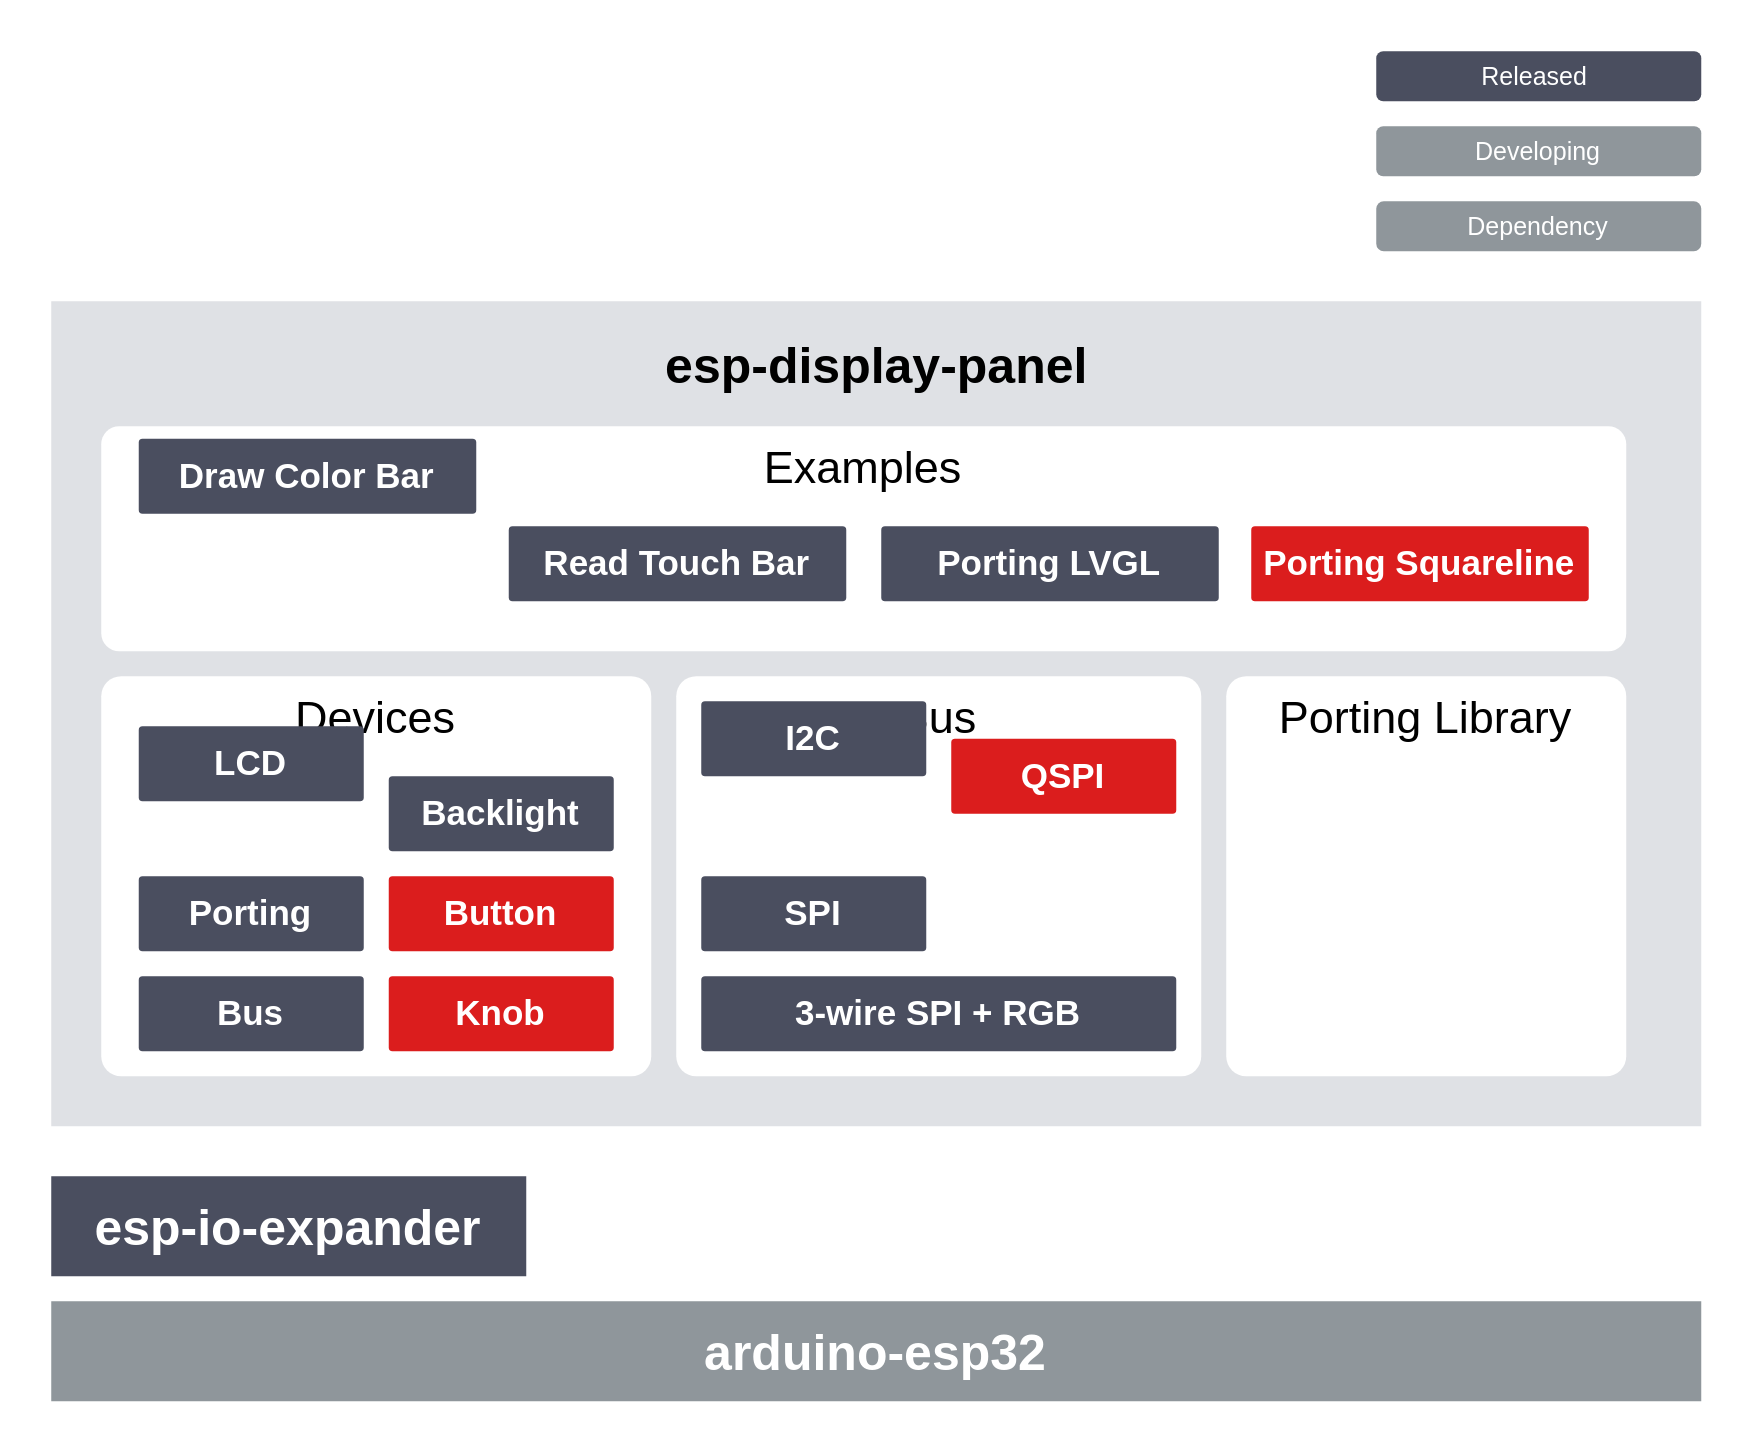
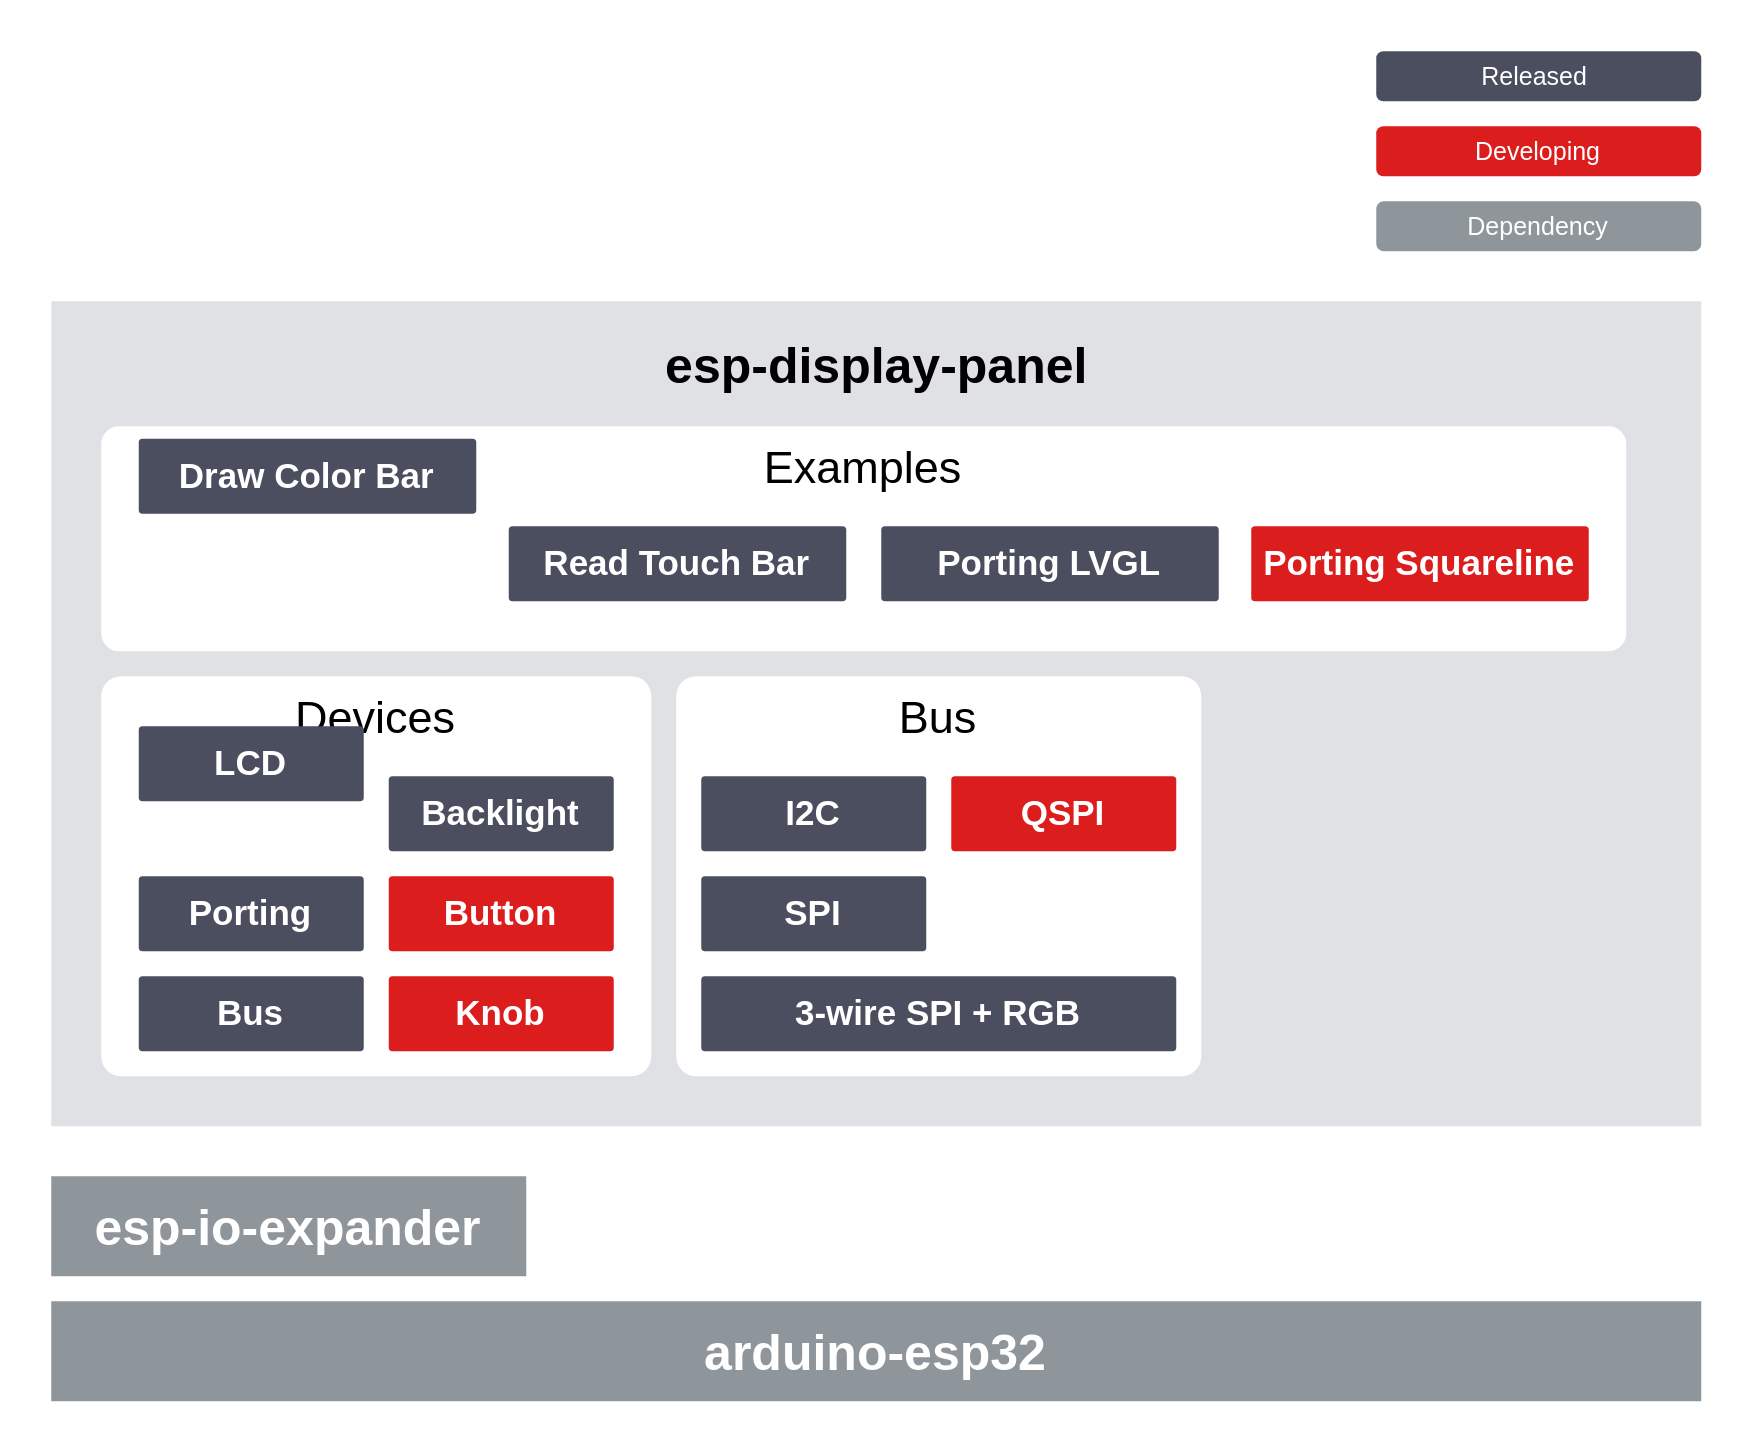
(1539, 151) -> (1539, 151)
(814, 739) -> (814, 814)
(1064, 776) -> (1064, 814)
(1426, 876) -> none
(289, 1226) -> (289, 1226)
